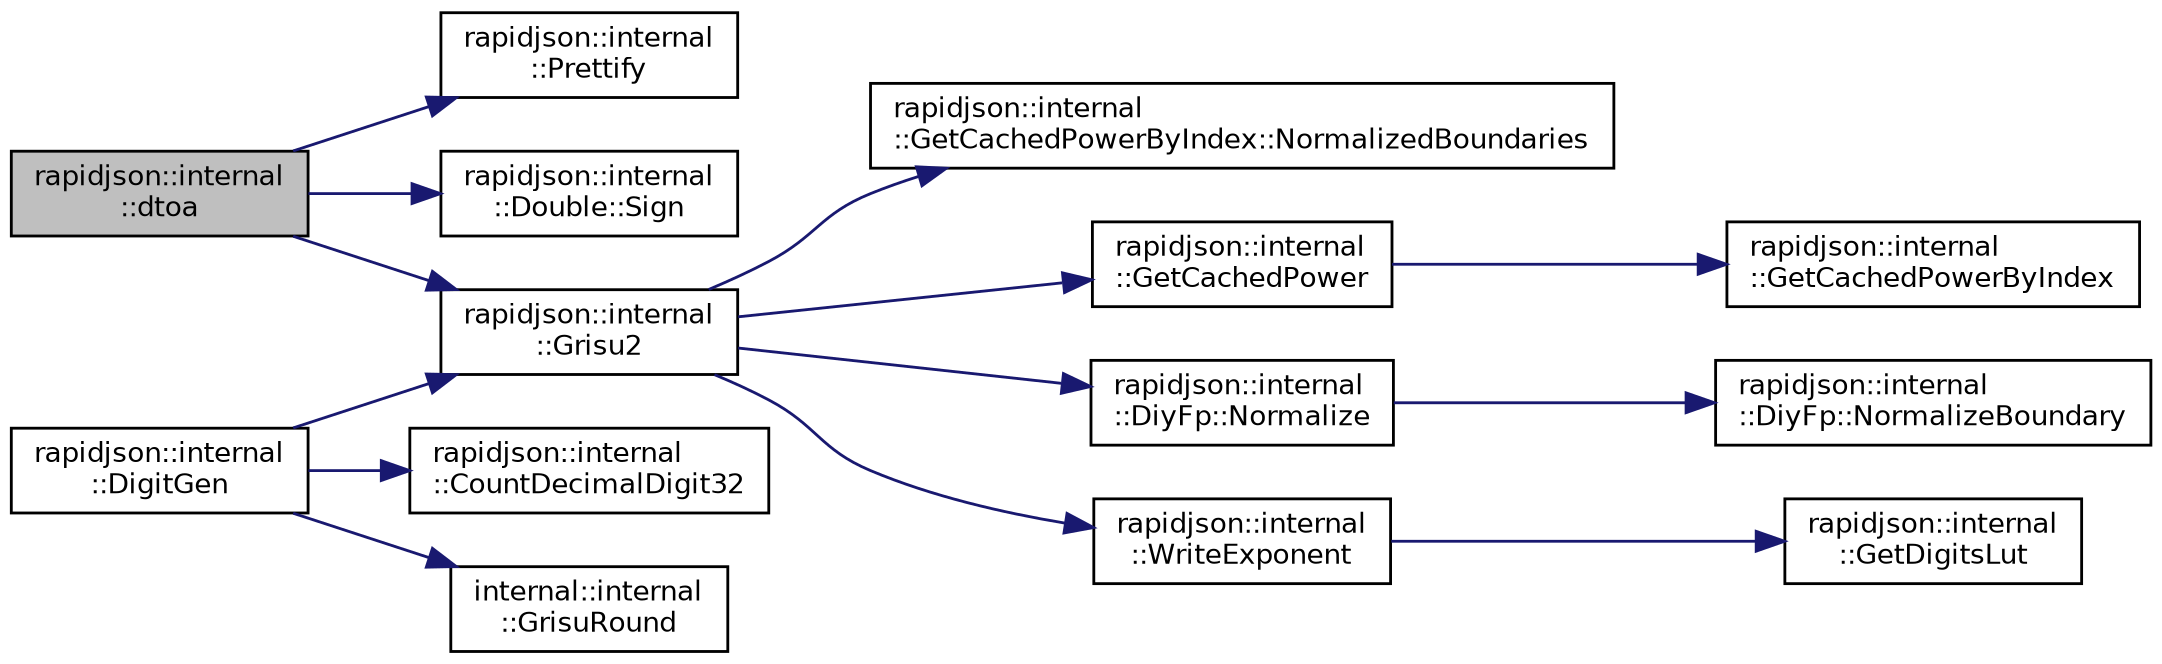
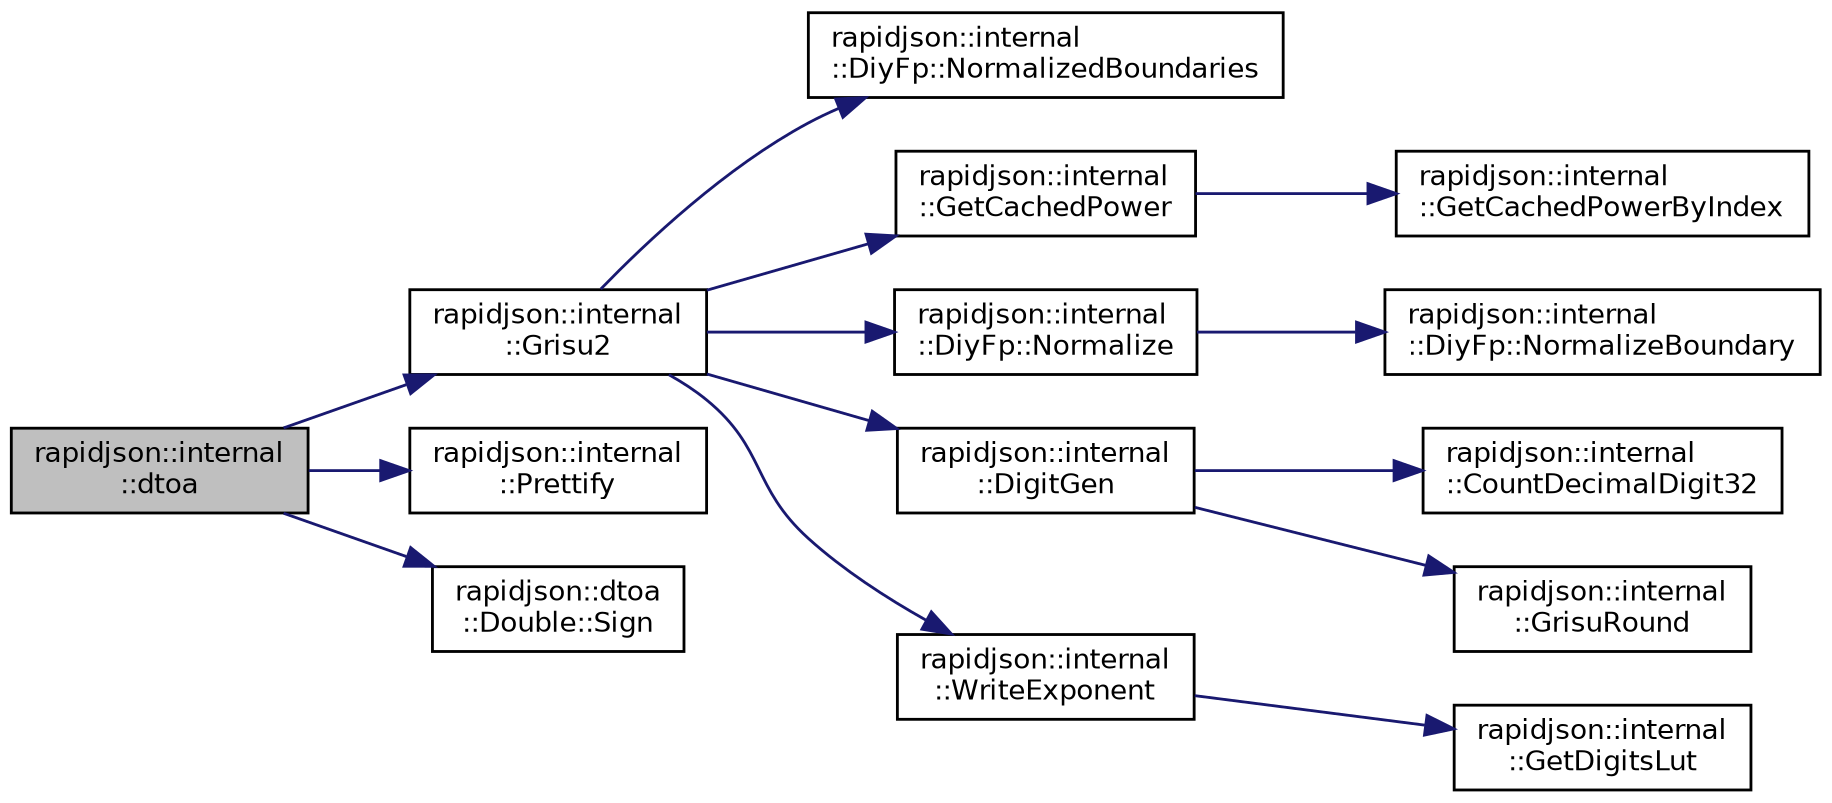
(1242, 126) -> (1046, 55)
(589, 194) -> (558, 609)
(361, 406) -> (788, 397)
(589, 609) -> (1603, 609)
